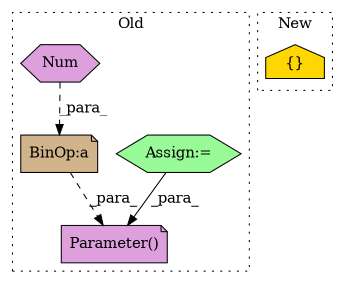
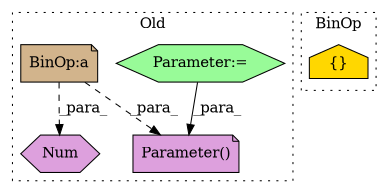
(295, 24) -> (339, 24)
(60, 103) -> (59, 103)
(179, 154) -> (201, 63)
